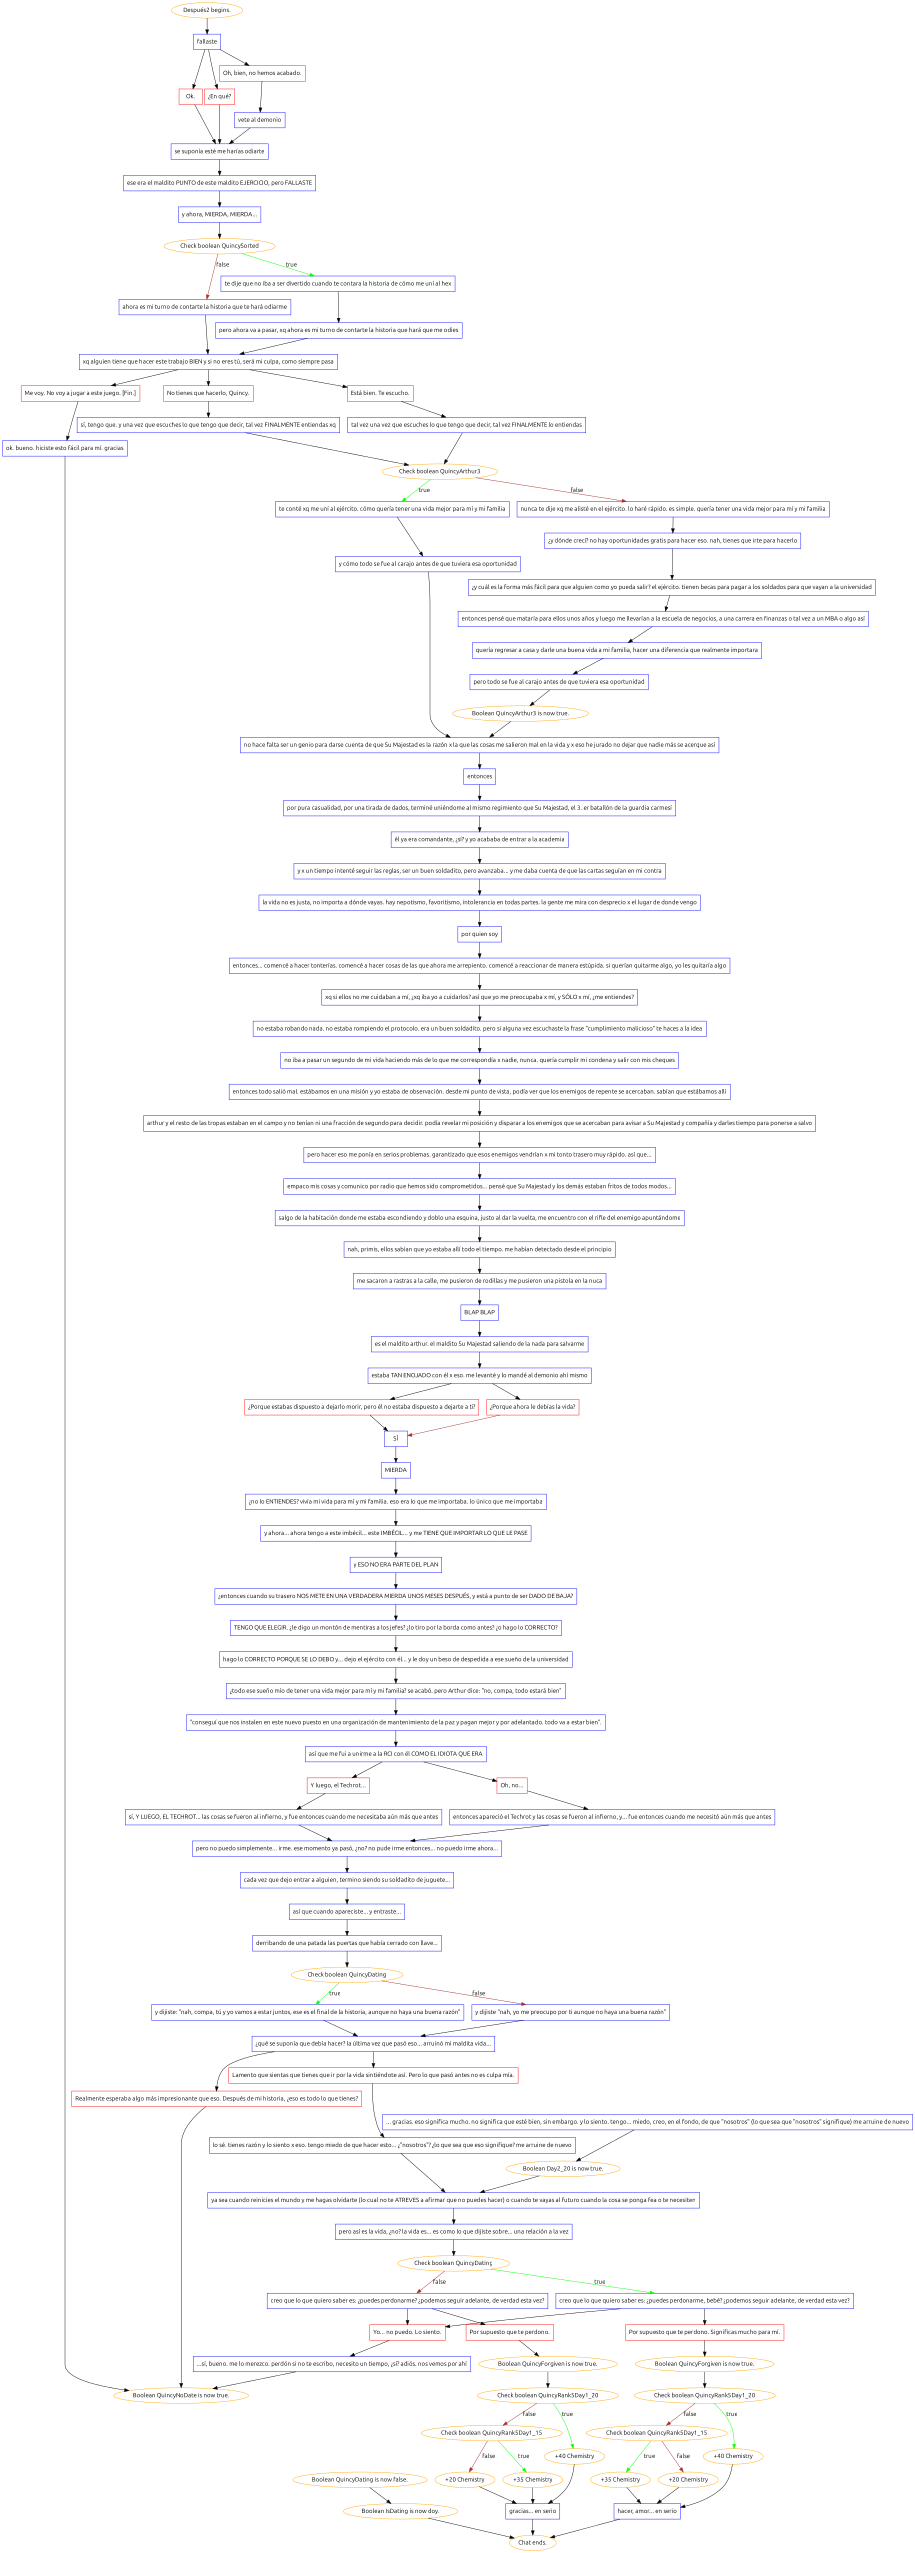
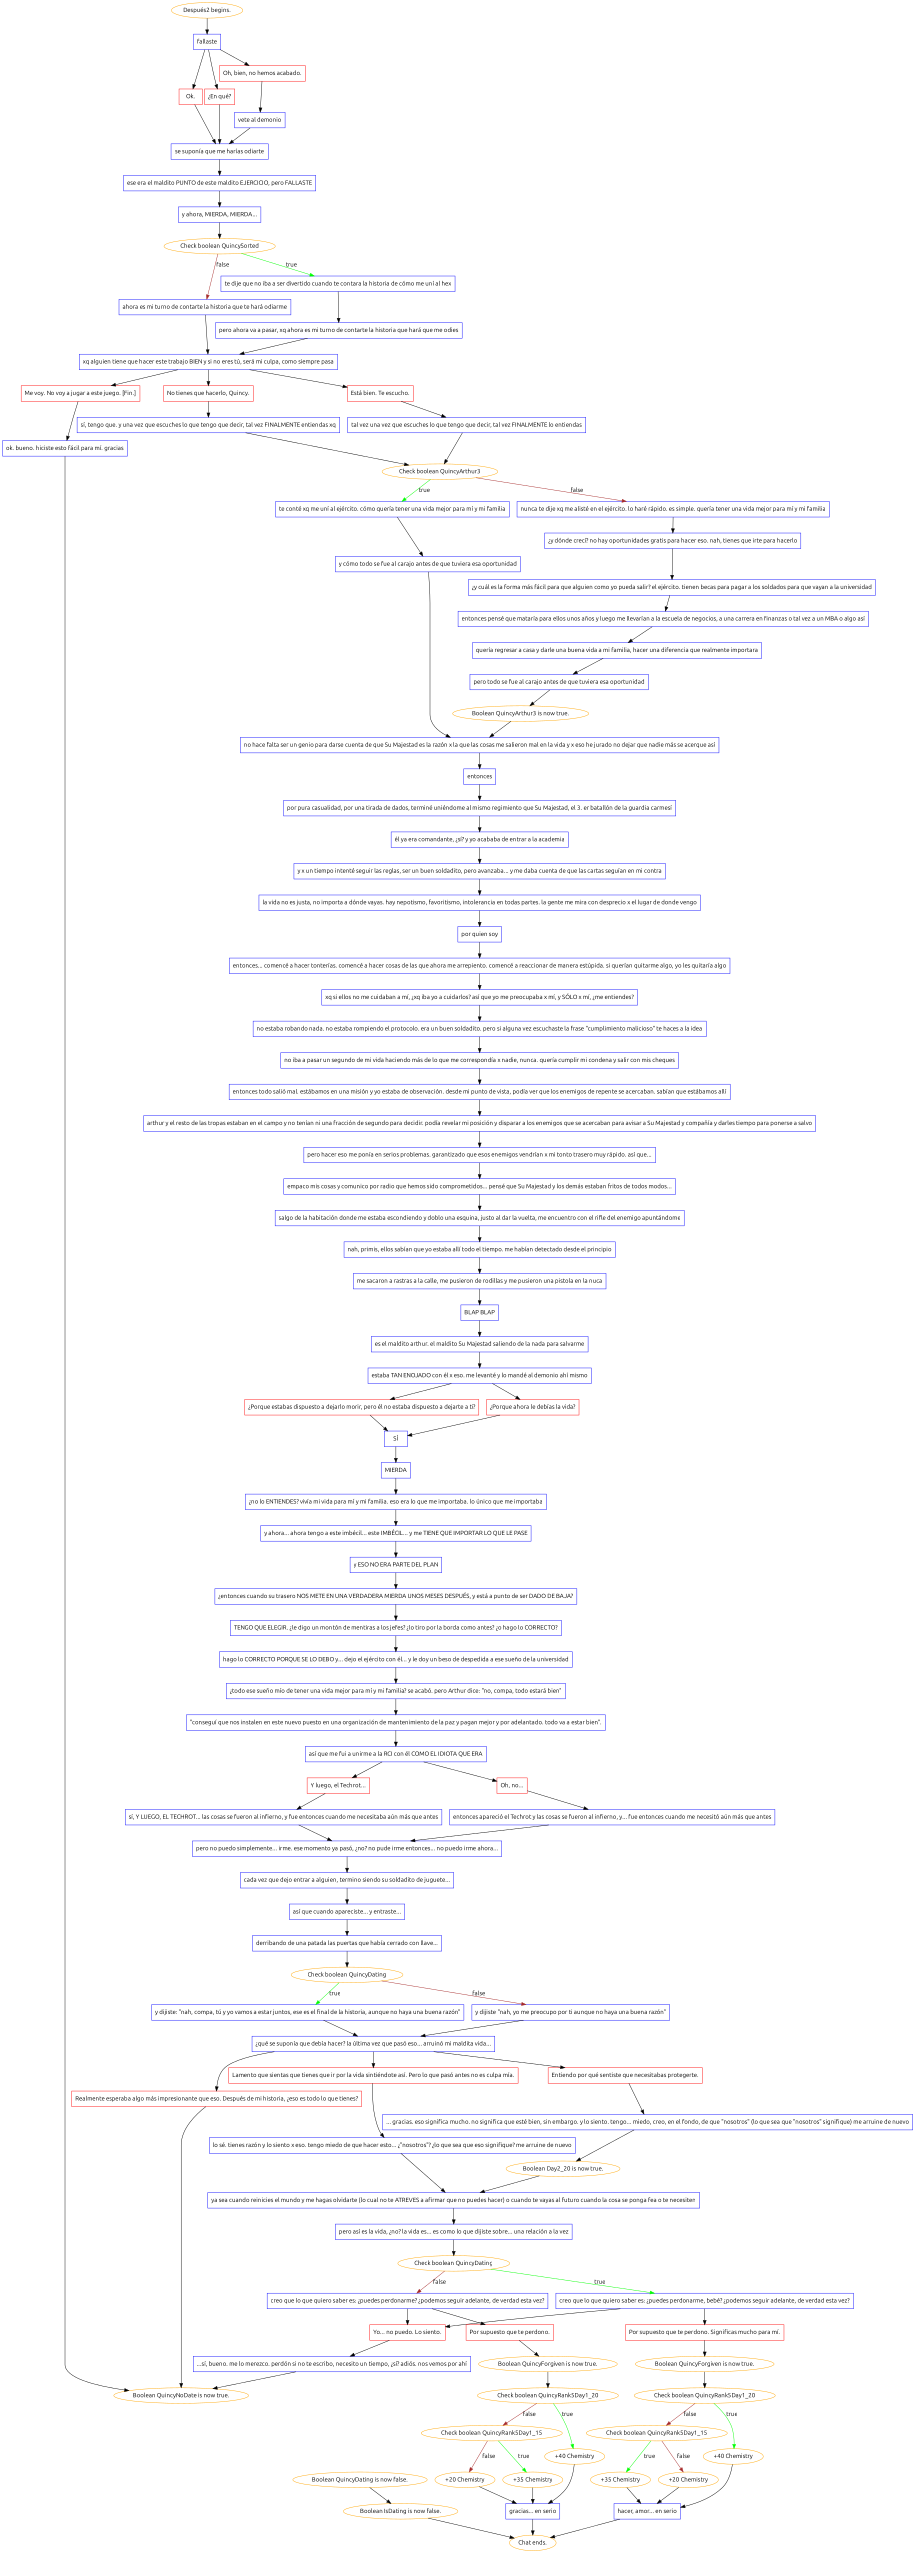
(220, 152) -> (220, 152)
(456, 1425) -> (456, 1425)
none -> (625, 2075)
(401, 2511) -> (401, 2511)
